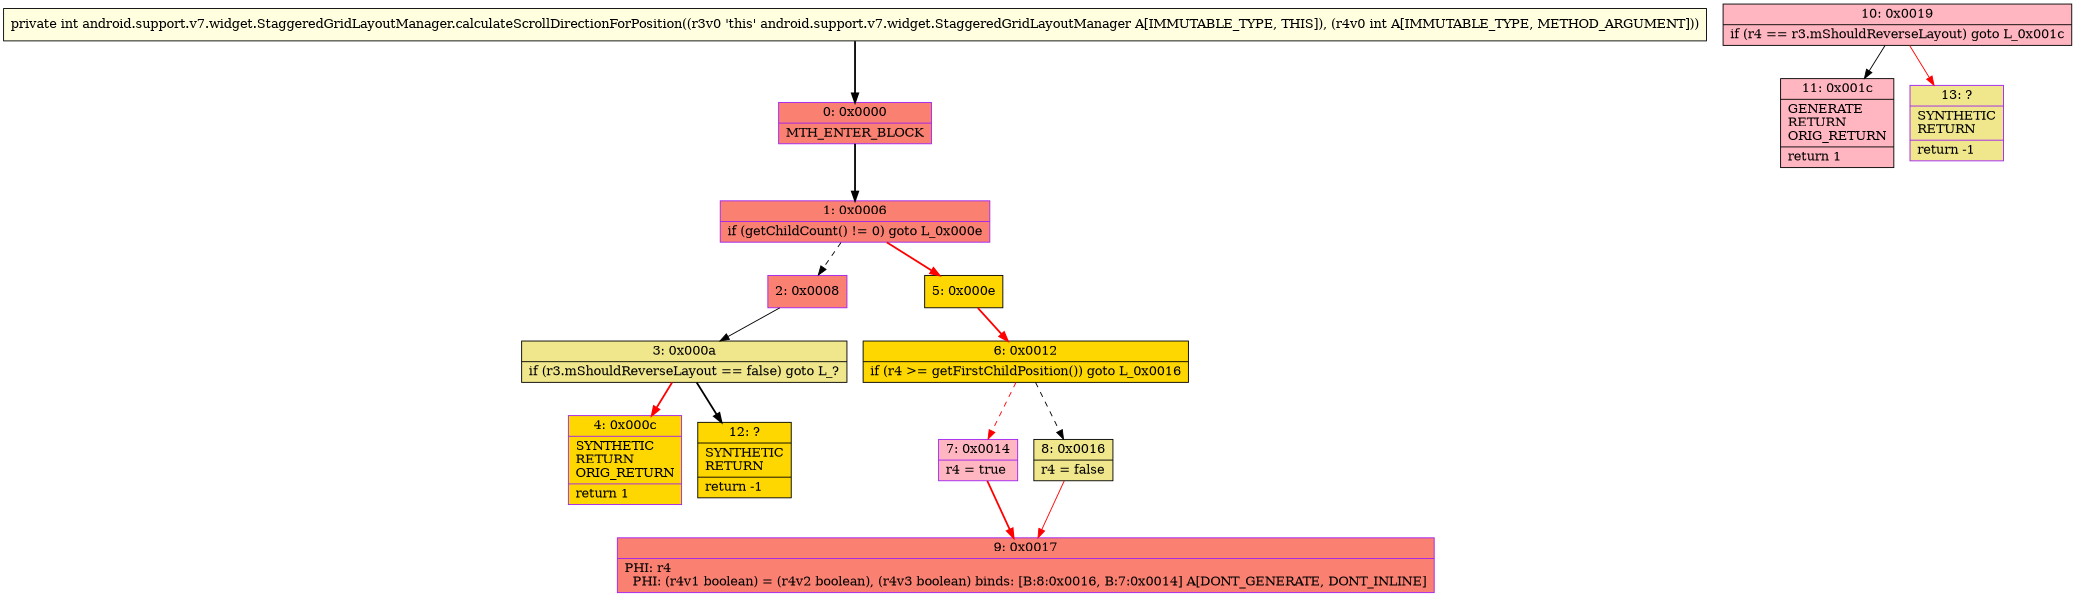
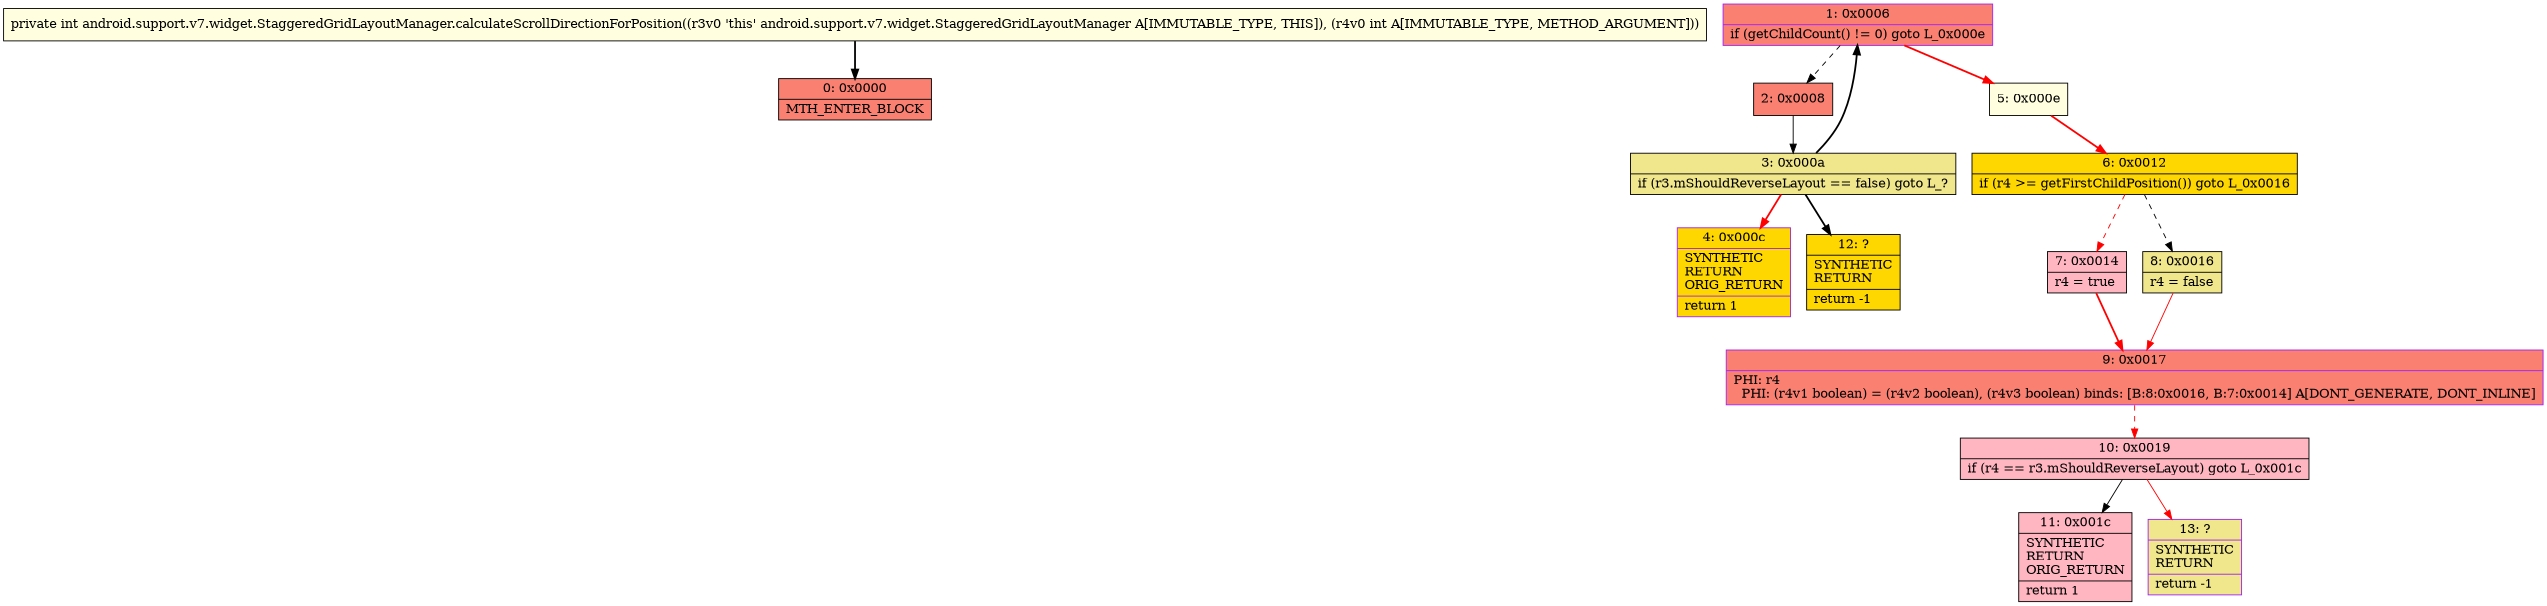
(1826, 109) -> (2065, 543)
(855, 123) -> (855, 99)
(855, 168) -> (1846, 108)
(807, 292) -> (1793, 99)
(964, 292) -> (2029, 99)
none -> (2135, 417)
(978, 460) -> (2087, 272)
